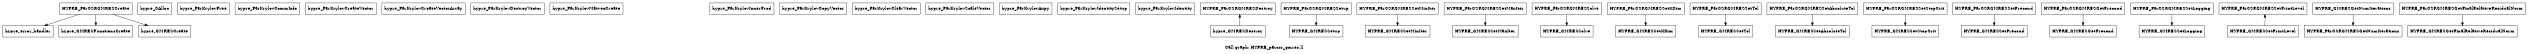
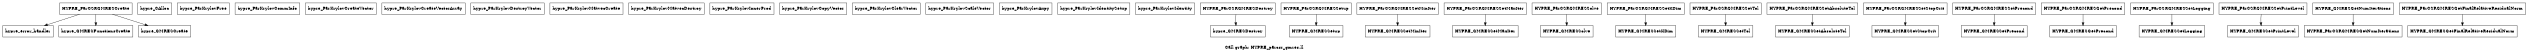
none -> (666, 9)
(1240, 22) -> (1236, 18)
(2265, 22) -> (2261, 18)
